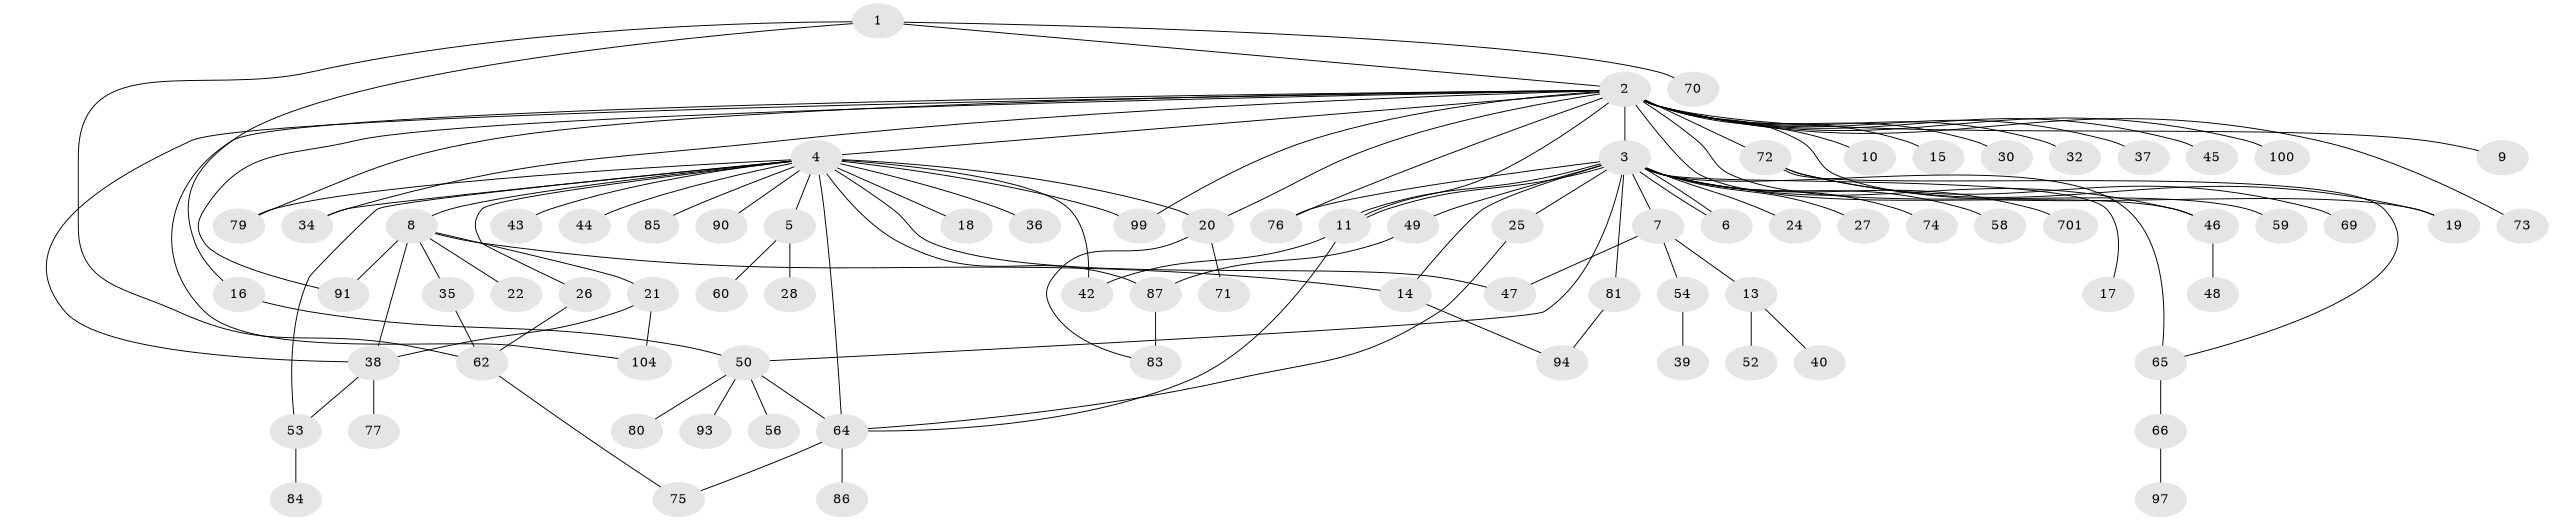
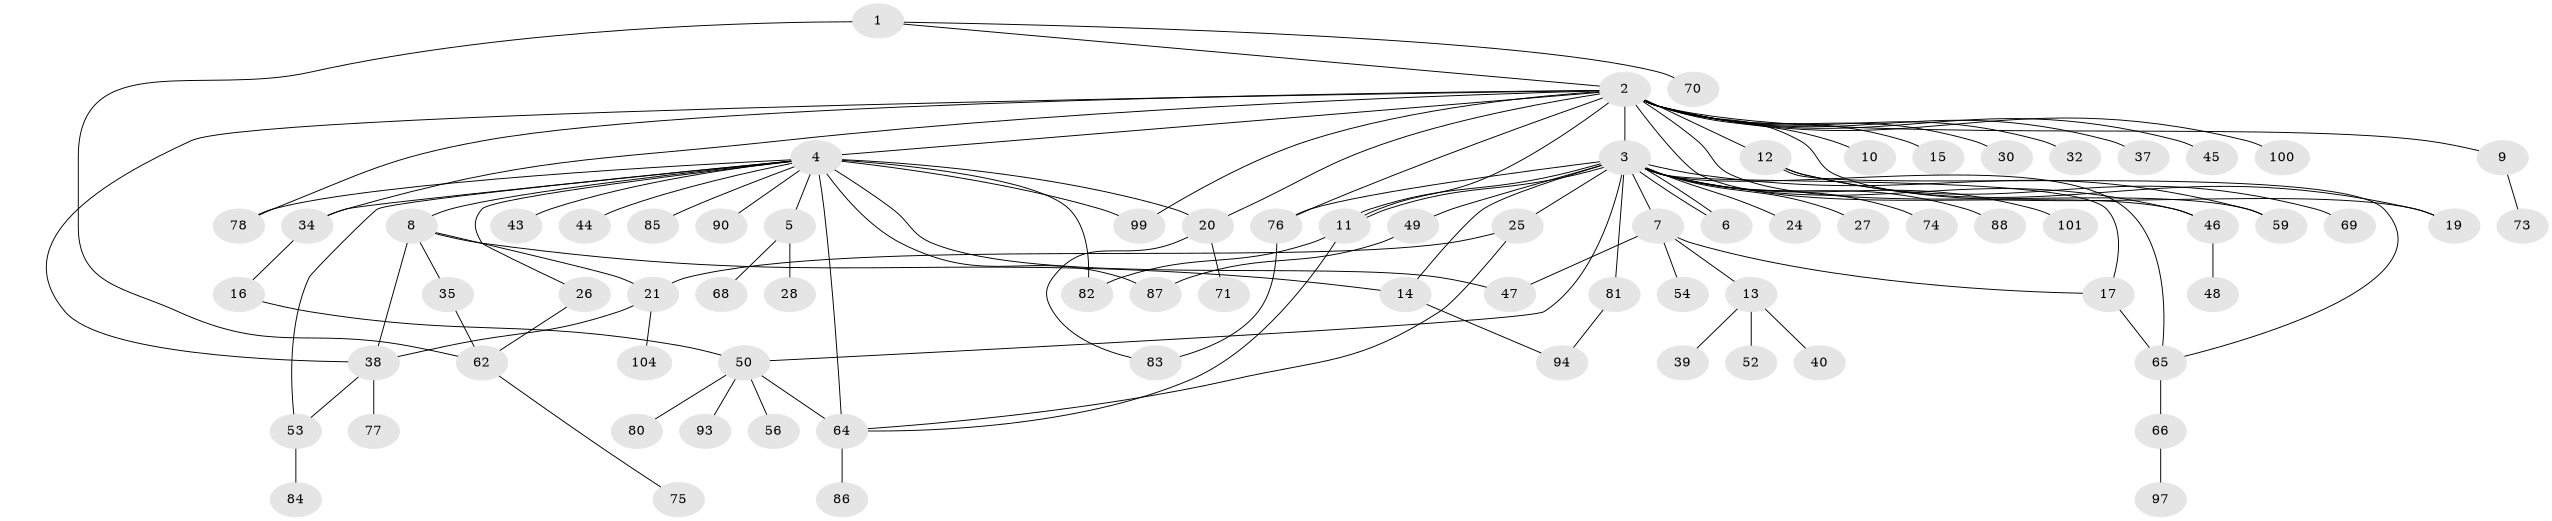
(455, 71) -> (273, 260)
(2190, 122) -> (2513, 192)
(1765, 158) -> (1765, 158)
none -> (1956, 182)
(182, 195) -> none
(239, 226) -> (239, 226)
(967, 226) -> none
(1035, 226) -> none
(2000, 226) -> (2000, 226)
(2070, 226) -> (2070, 226)
none -> (1062, 254)
none -> (1878, 279)
(343, 294) -> none
(516, 294) -> none
(721, 294) -> (721, 294)
(1087, 294) -> (1087, 294)
(1156, 329) -> (1251, 319)
(1683, 329) -> (1717, 329)
none -> (2135, 329)
(762, 467) -> none
